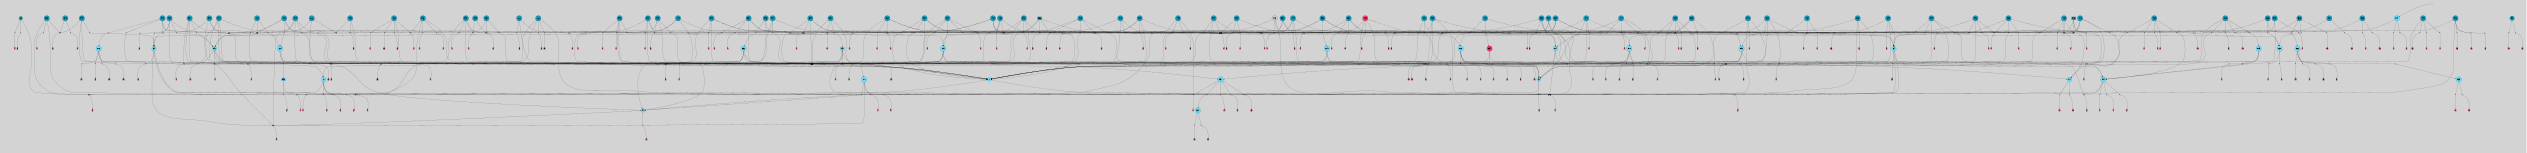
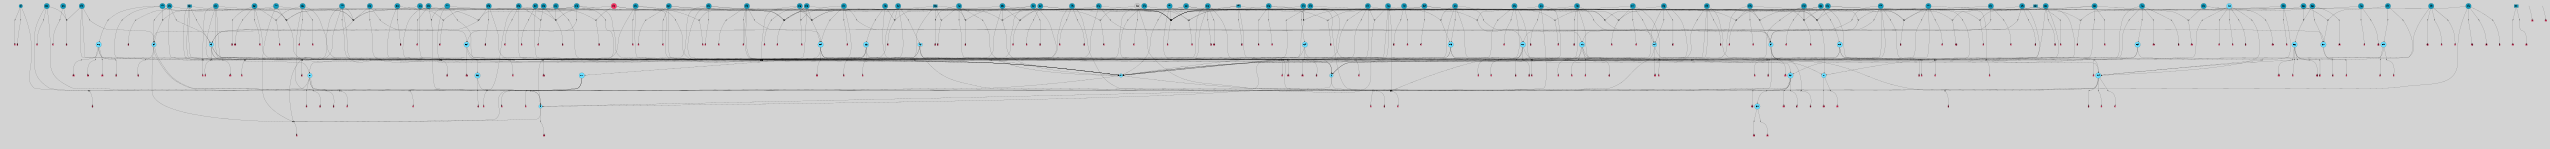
none -> (2388, 6)
(190, 18) -> (190, 6)
(658, 18) -> (614, 6)
(1293, 18) -> (1239, 6)
(1365, 18) -> (1664, 6)
(2154, 18) -> (2229, 6)
(2512, 18) -> (2516, 6)
(1490, 49) -> (1305, 45)
(284, 79) -> (478, 76)
(2459, 79) -> none
